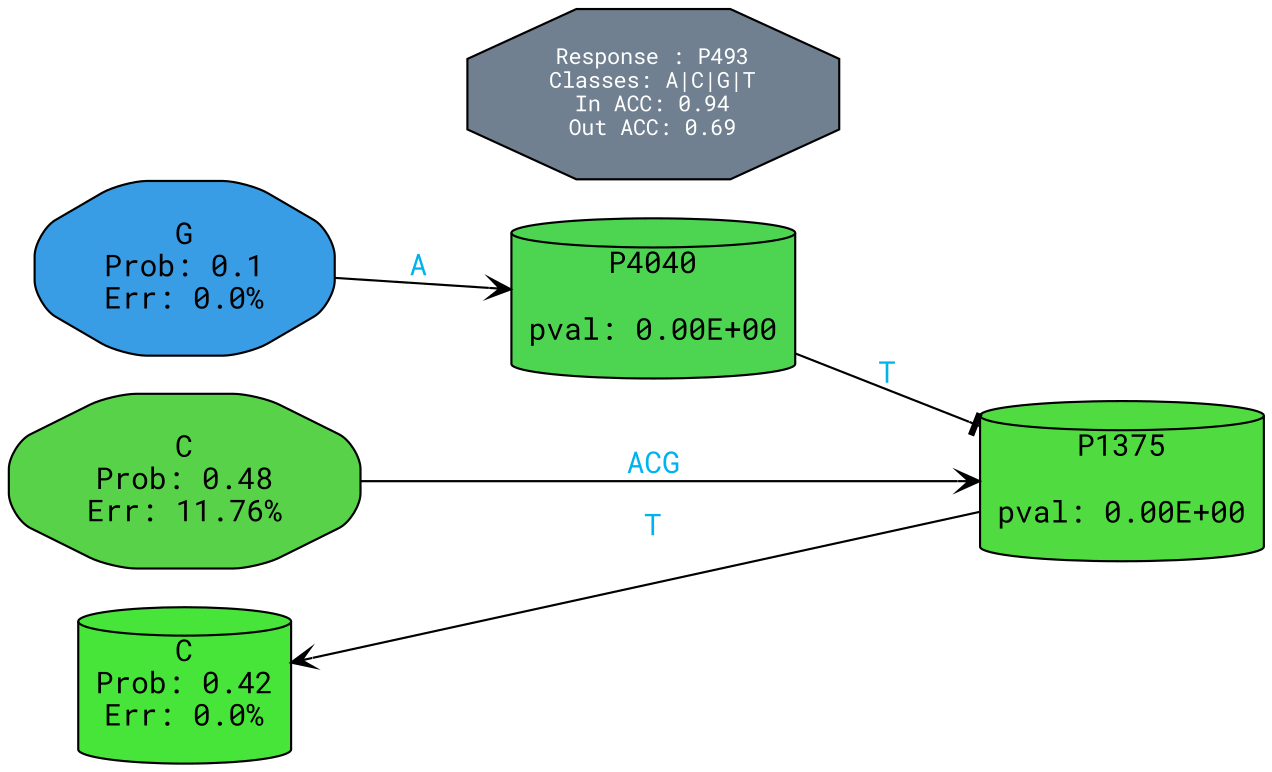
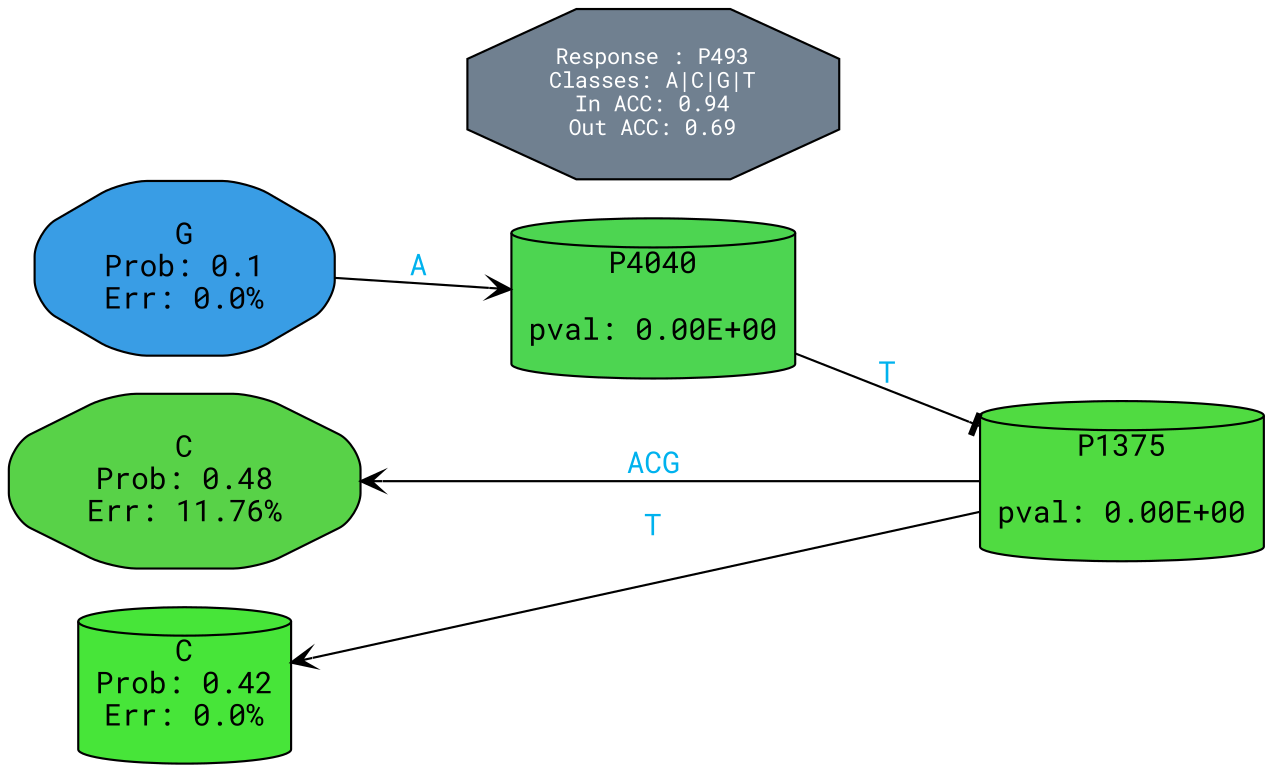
(659, 481) -> (681, 481)
